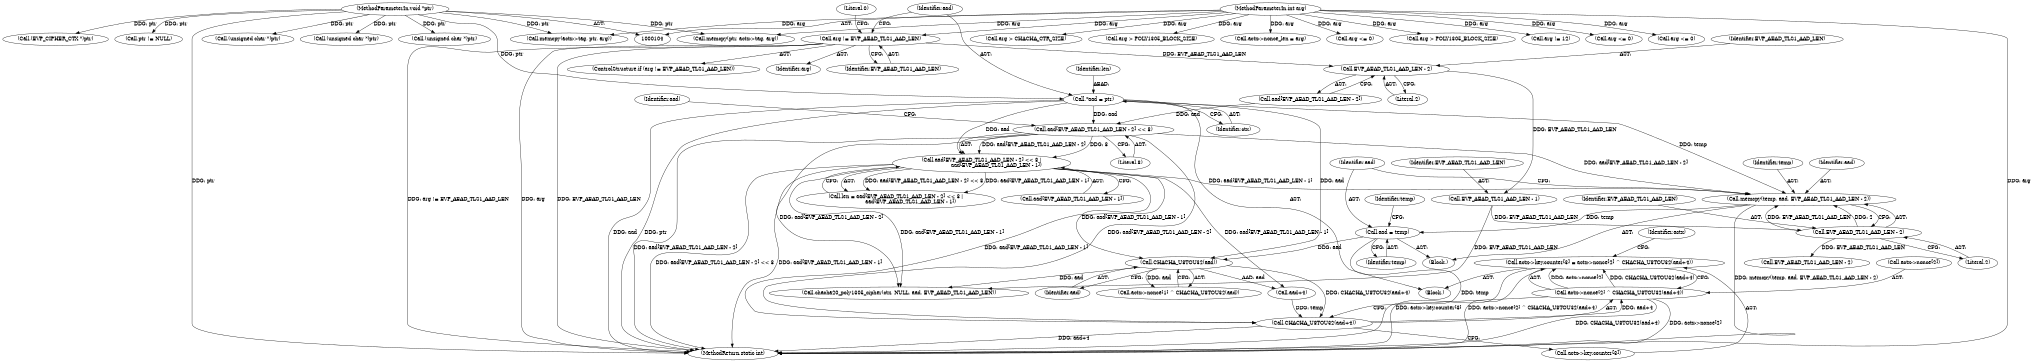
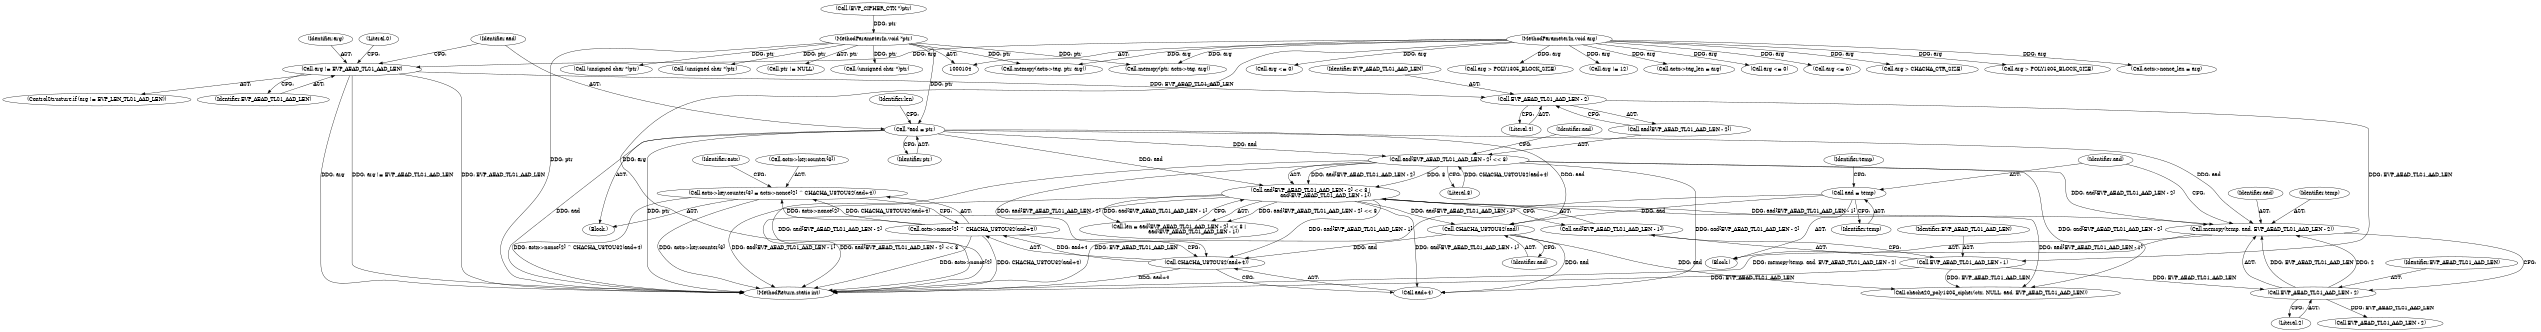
(1271, 9) -> (1559, 39)
(170, 17) -> (874, 22)
(176, 24) -> (847, 54)
(833, 54) -> (338, 53)
(664, 69) -> (97, 100)
none -> (1689, 69)
(1102, 85) -> (913, 115)
(1188, 115) -> (1584, 145)
(1233, 130) -> (915, 160)
(1142, 145) -> (1506, 175)
(1693, 145) -> (2209, 175)
(1585, 216) -> none
none -> (1783, 242)
none -> (1786, 248)
(1914, 263) -> none
none -> (1694, 265)
(1254, 278) -> (1577, 263)
none -> (1378, 284)
(1179, 293) -> none
(1368, 293) -> (1365, 248)
(1475, 293) -> (1136, 248)
(1309, 308) -> (1314, 278)
(1451, 339) -> (1302, 288)
